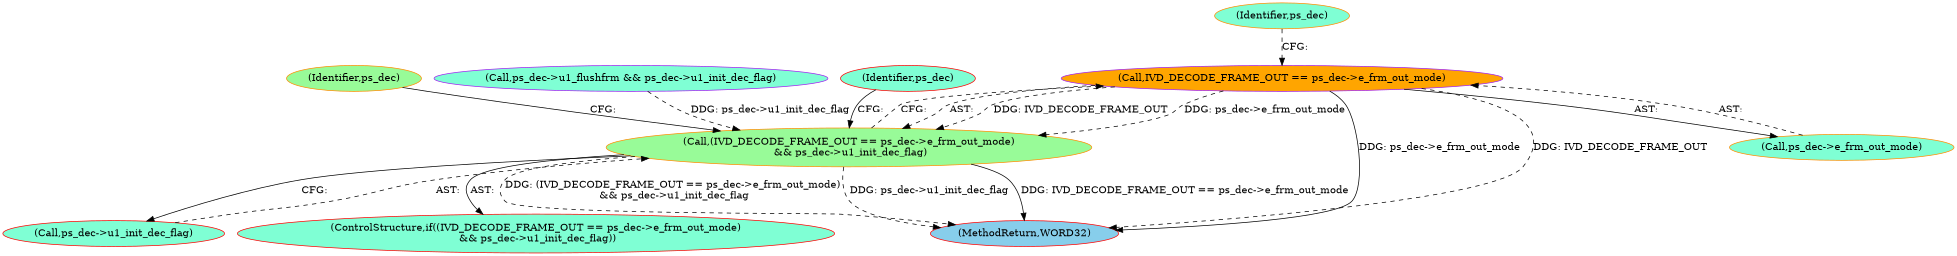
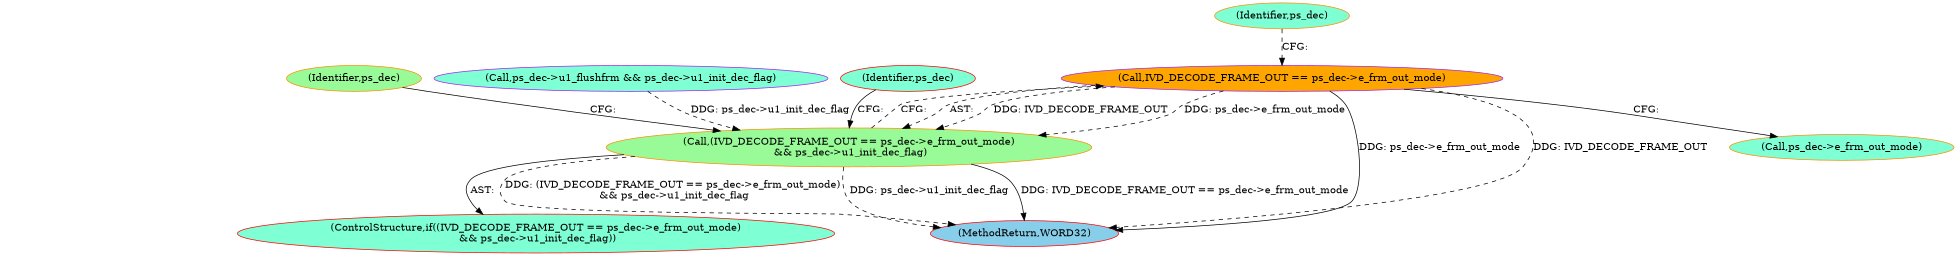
(1642, 101) -> none
(1648, 110) -> (1648, 110)
(114, 234) -> none
